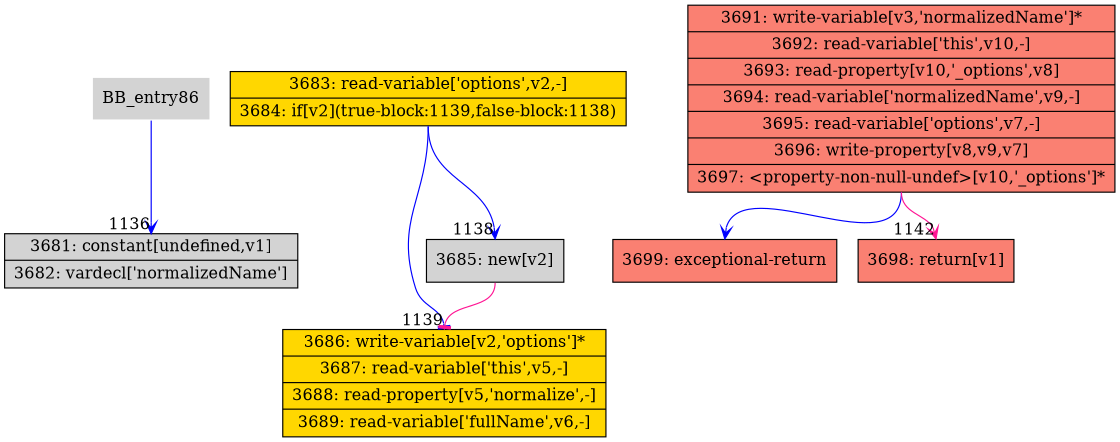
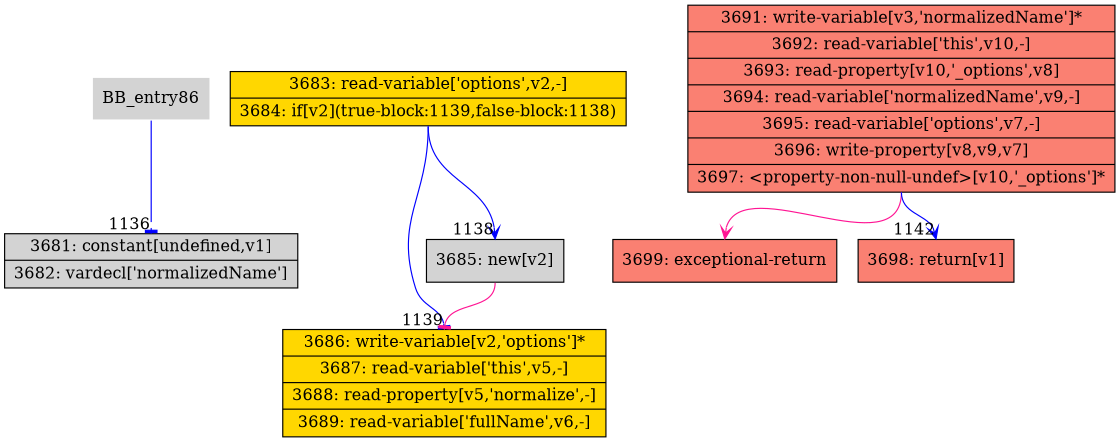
(151, 171) -> (151, 171)
(914, 212) -> (914, 212)
(819, 217) -> (819, 217)
